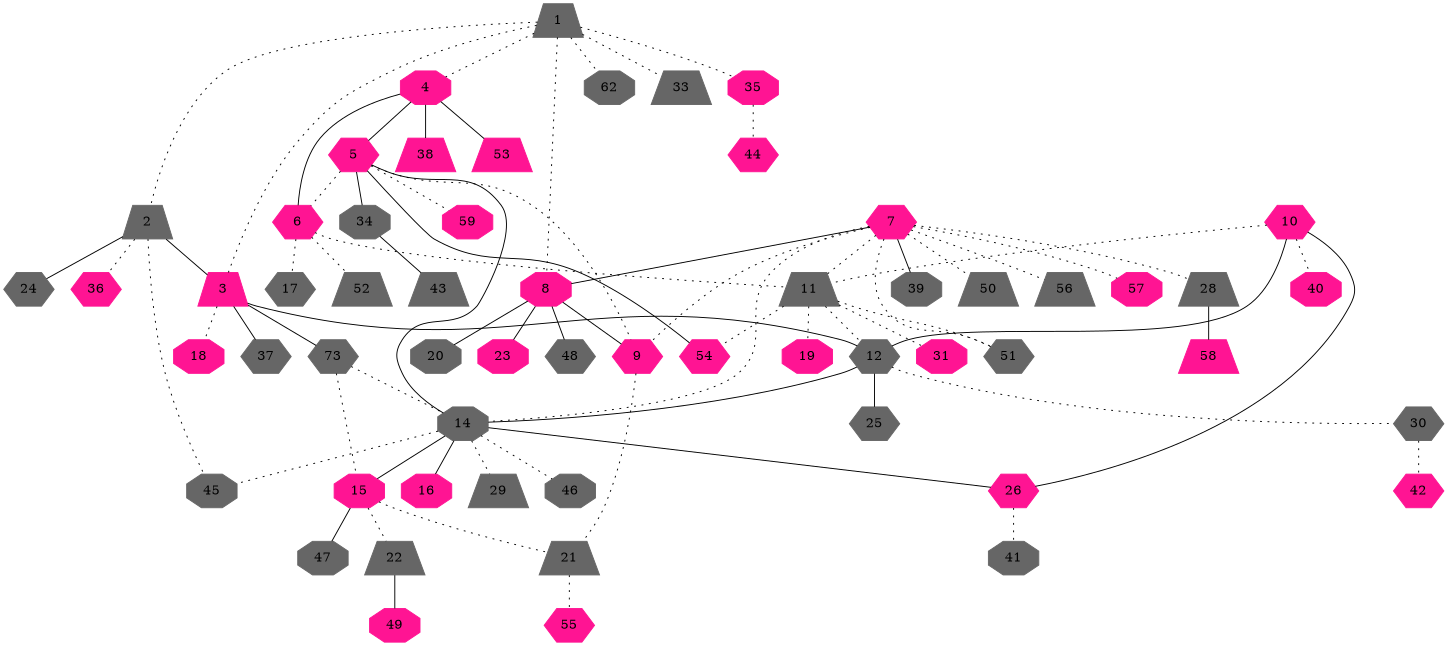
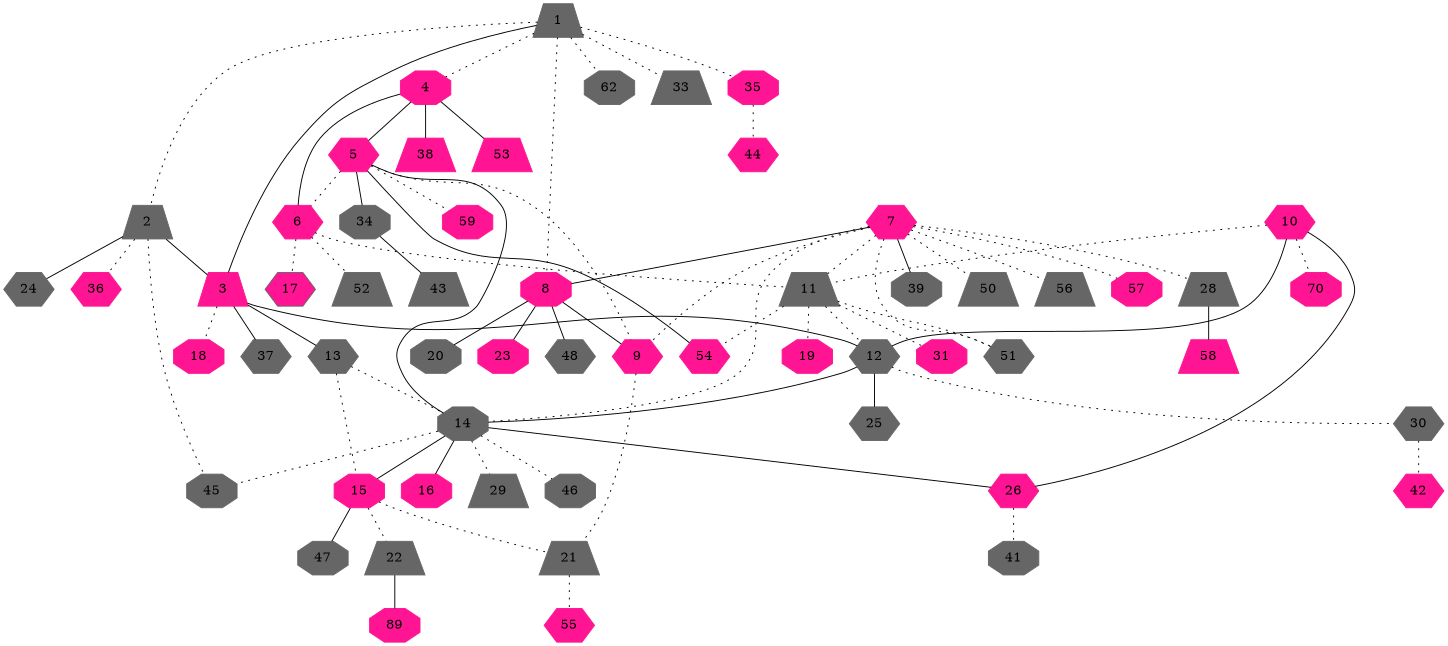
(341, 99) -> (341, 99)
(290, 289) -> (290, 289)
(1316, 289) -> (1316, 289)
(333, 357) -> (333, 357)
(395, 625) -> (395, 625)
